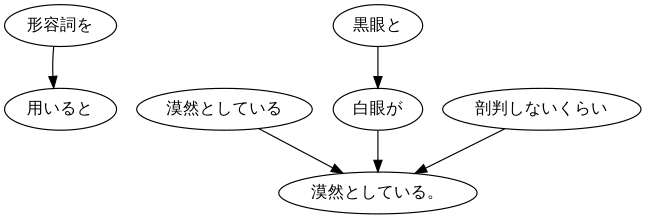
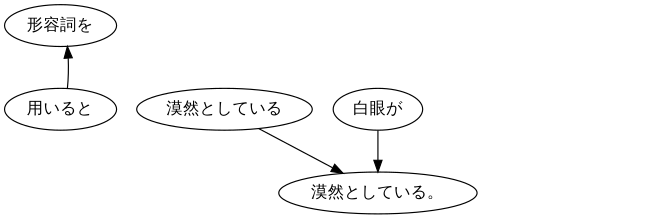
(378, 26) -> none
(53, 61) -> (68, 73)
(542, 109) -> none
